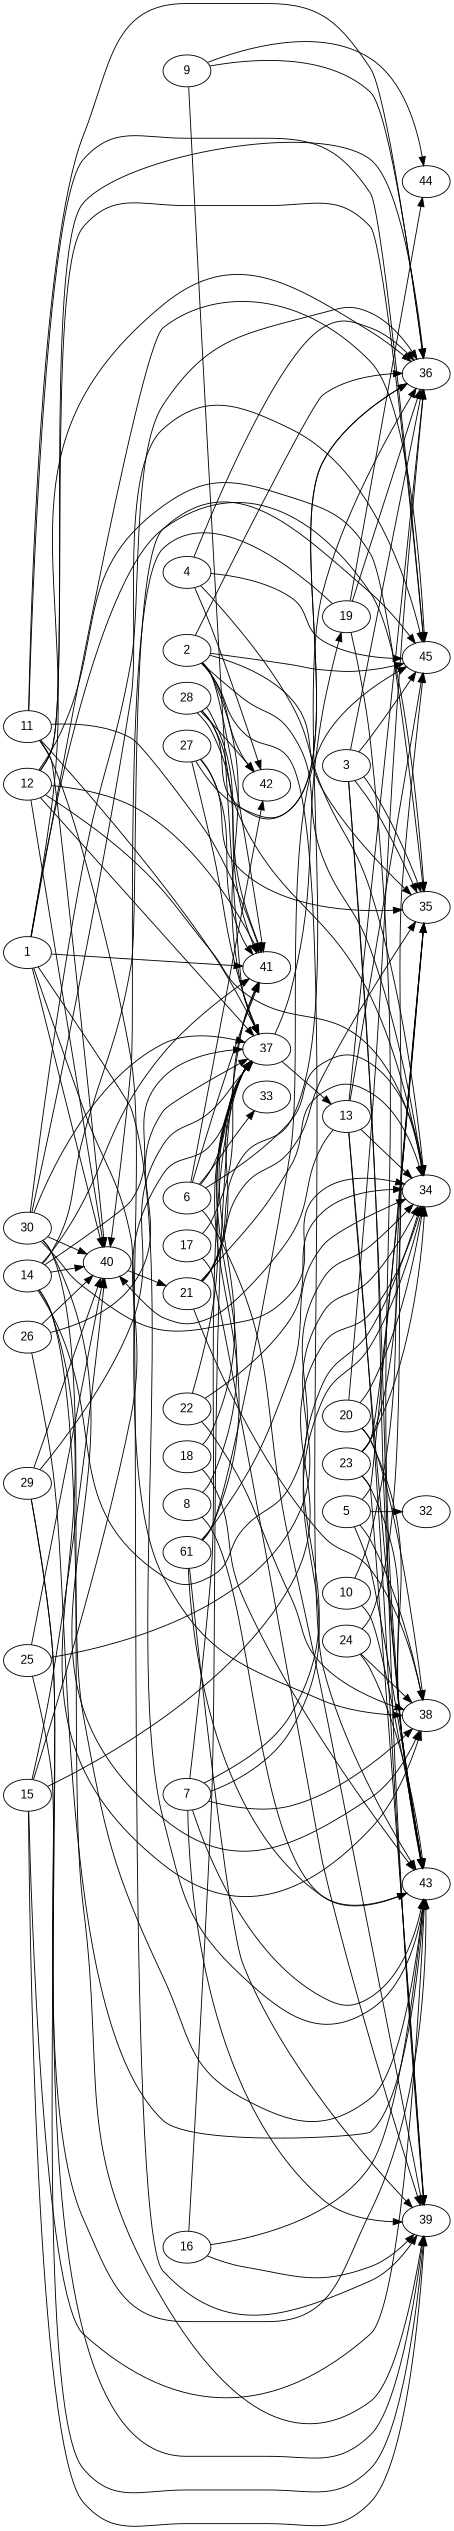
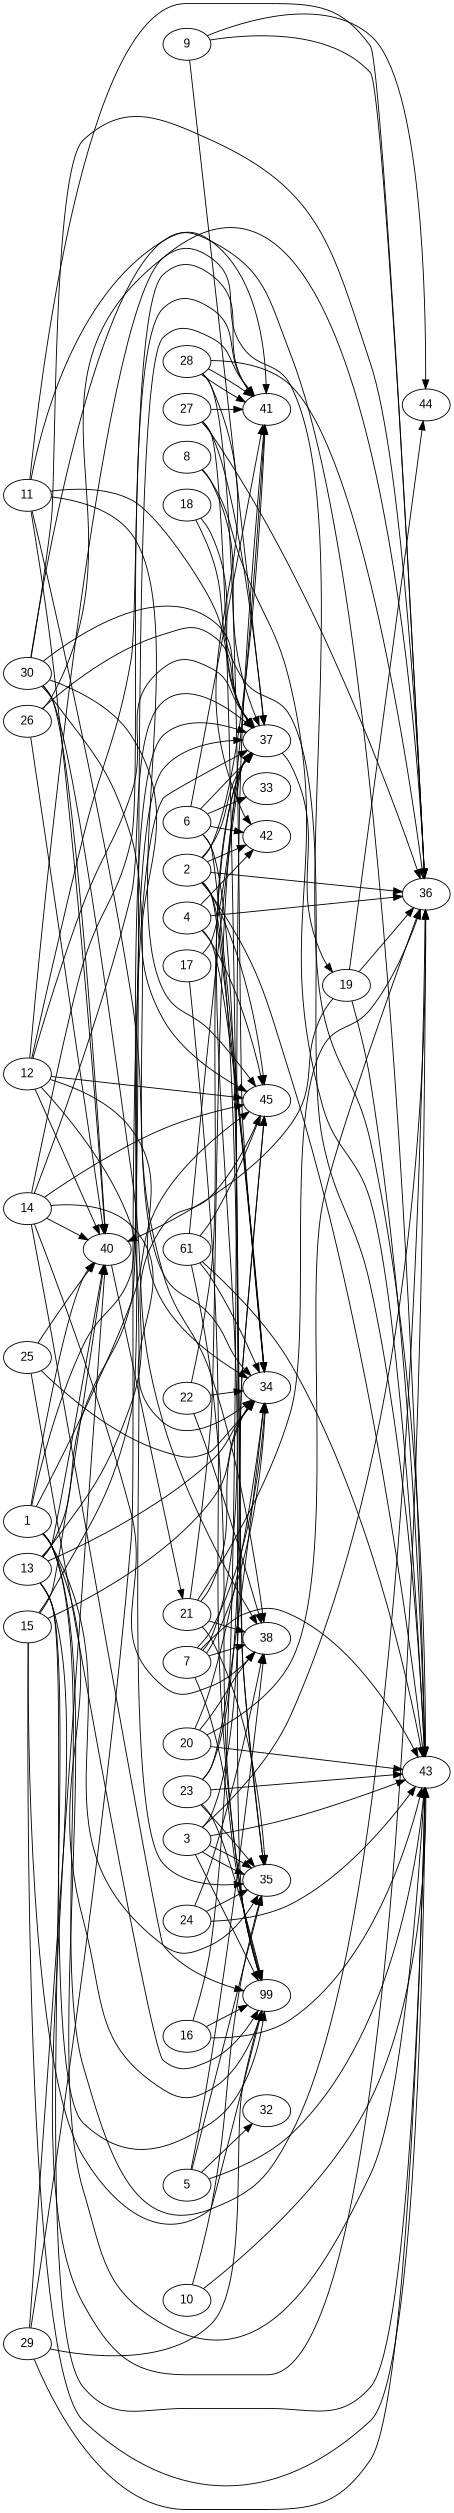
(311, 1087) -> (136, 1114)
(426, 2221) -> (267, 1996)
